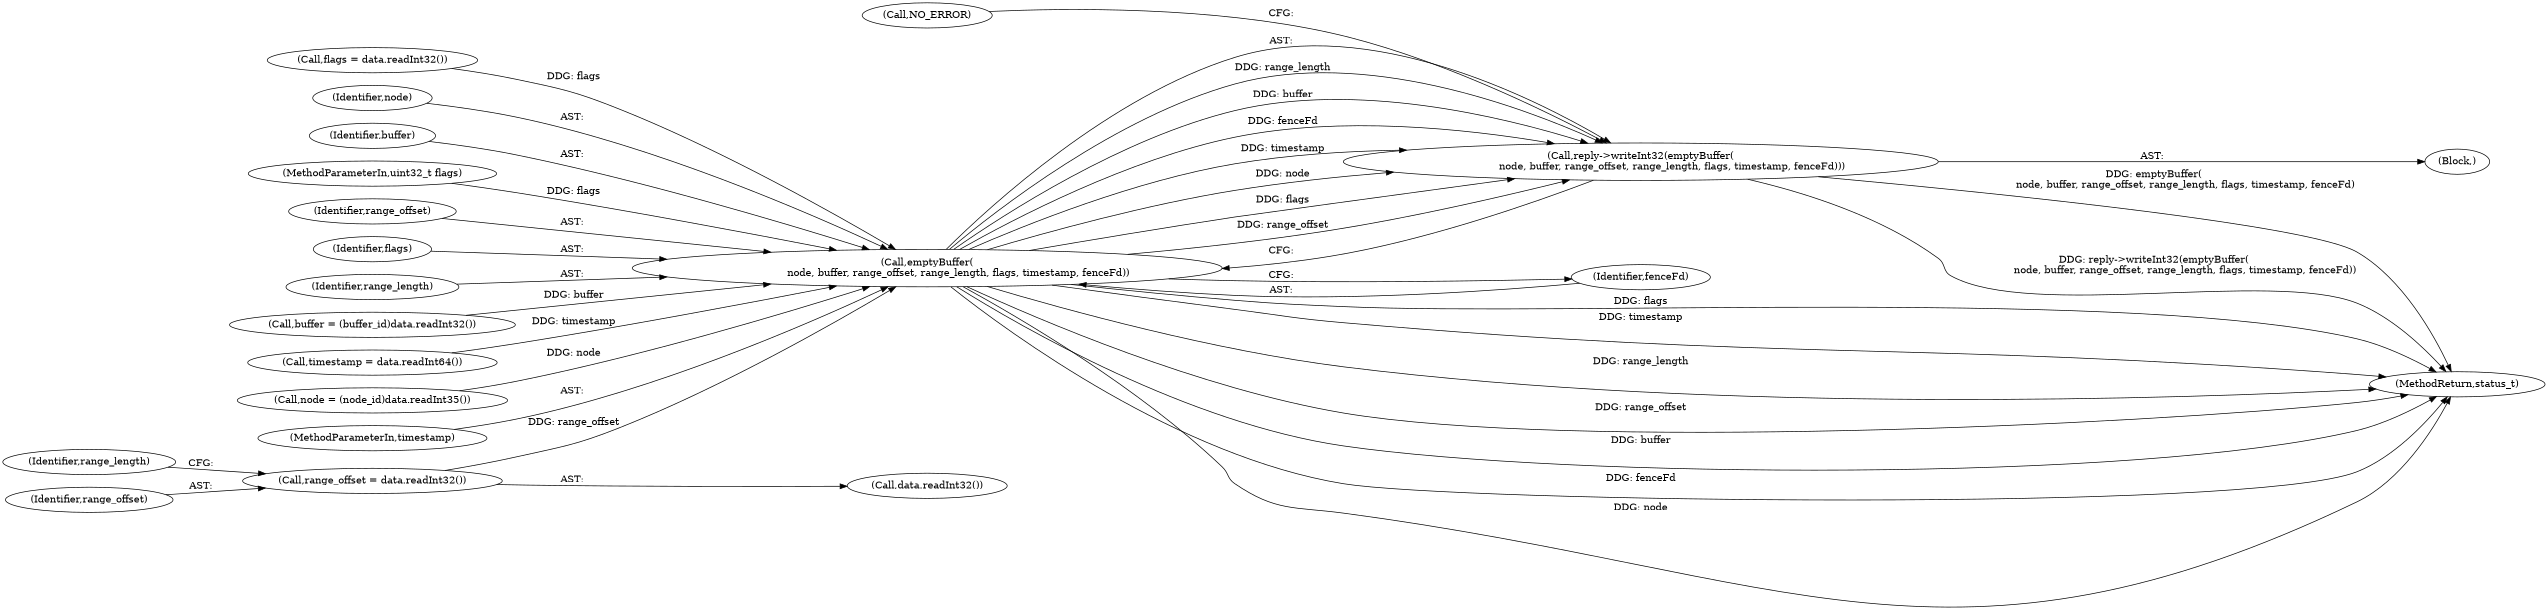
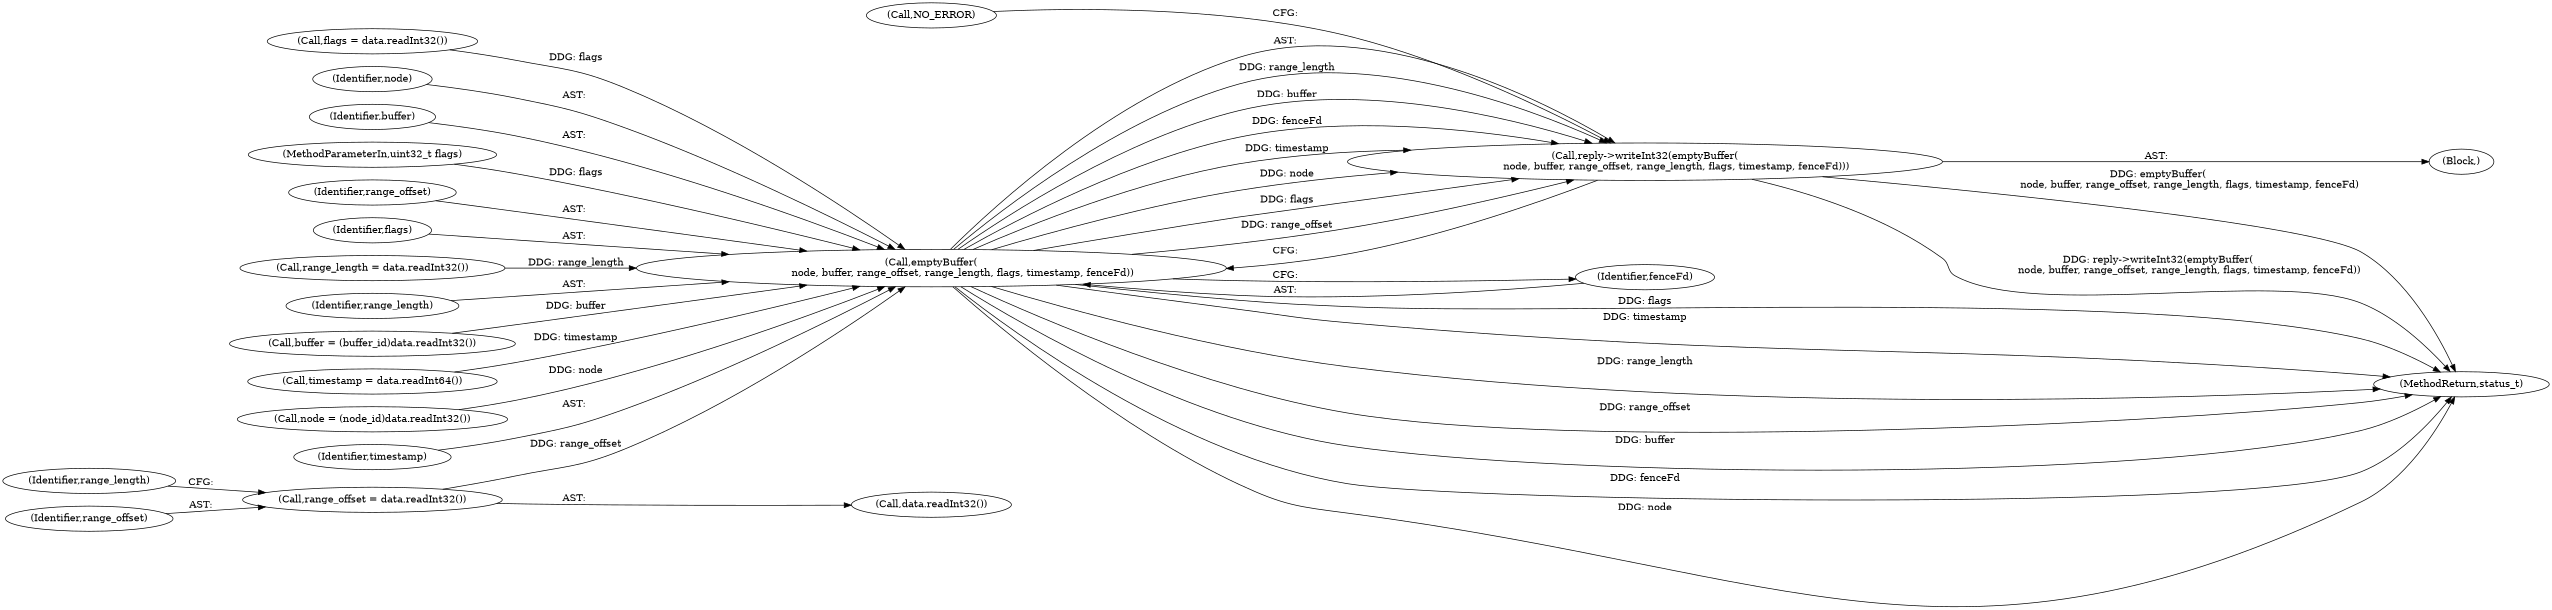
none -> (372, 268)
(372, 400) -> (372, 419)
(372, 438) -> (372, 457)
